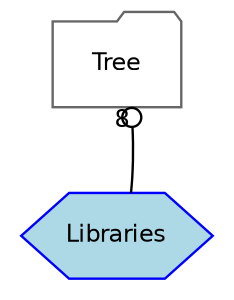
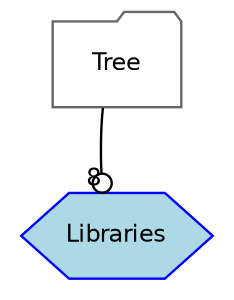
(133, 160) -> (101, 141)
